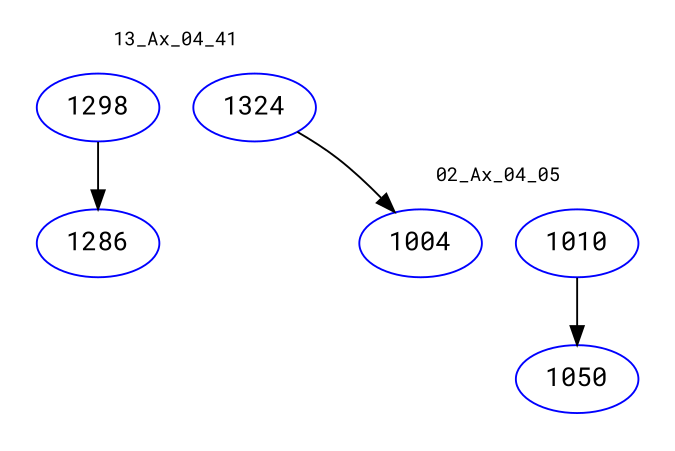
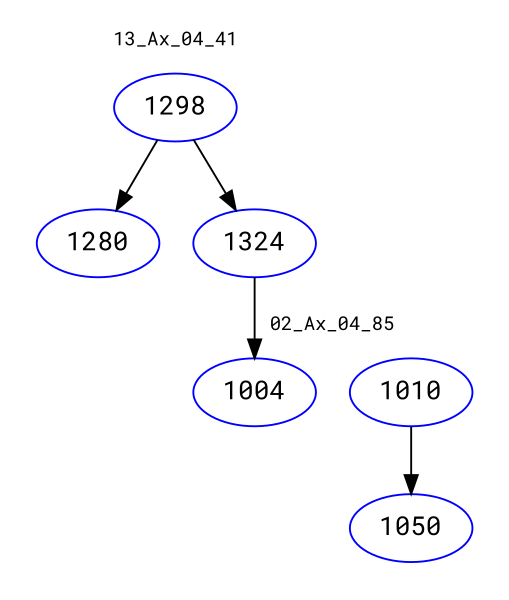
none -> (210, 167)
(499, 176) -> (333, 325)
(98, 243) -> (98, 243)
